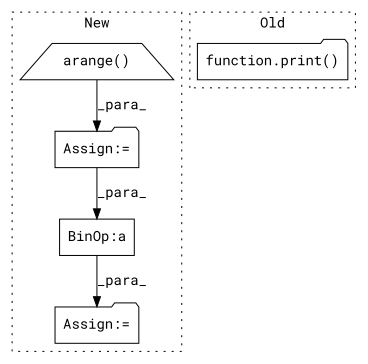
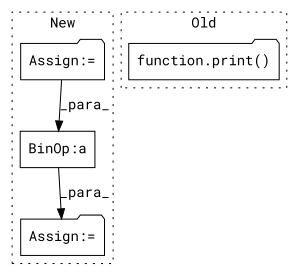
(97, 62) -> none
